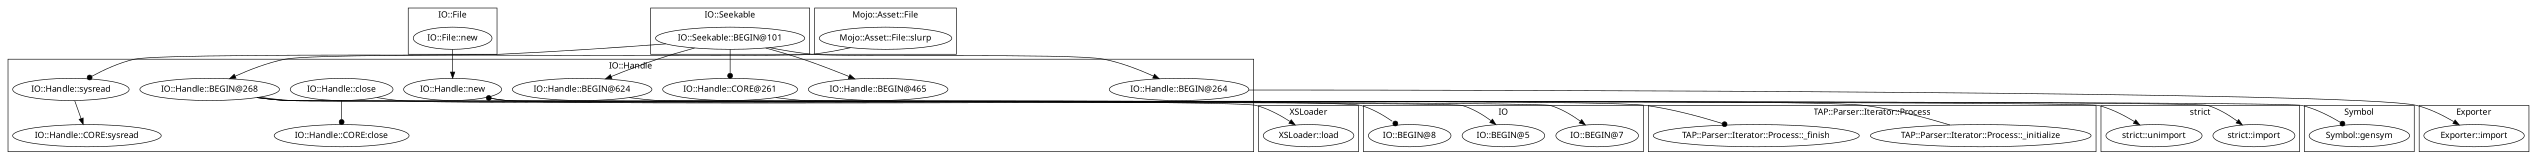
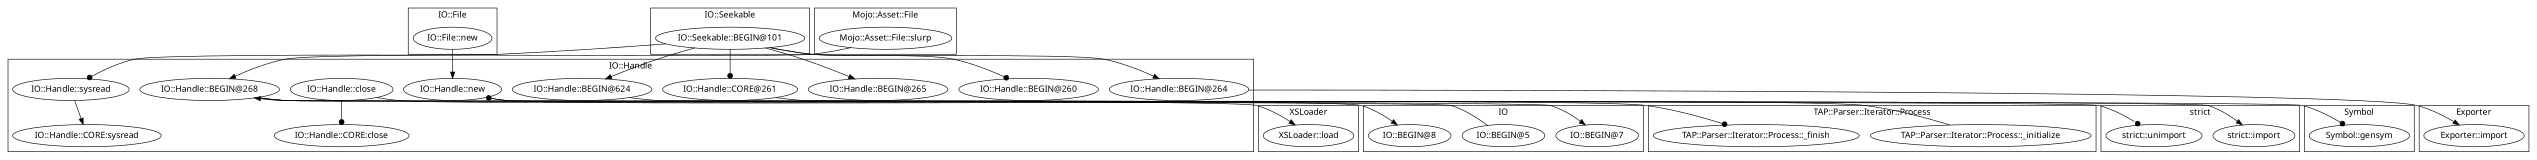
(878, 89) -> (878, 89)
none -> (1029, 89)
(826, 101) -> (826, 101)
(877, 102) -> (877, 102)
(1384, 102) -> (1384, 102)
